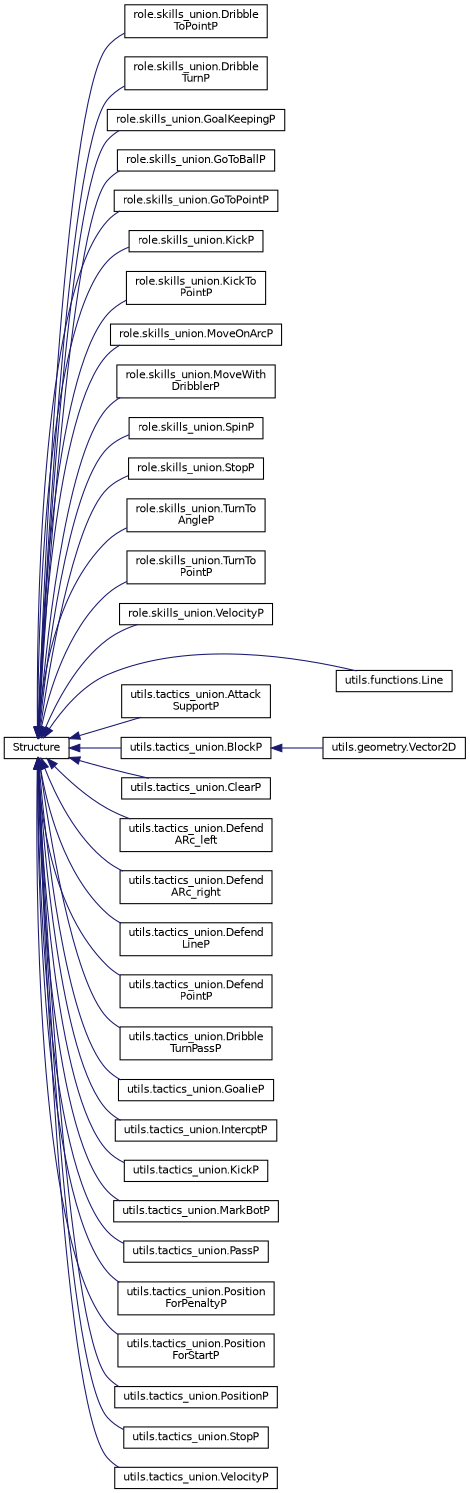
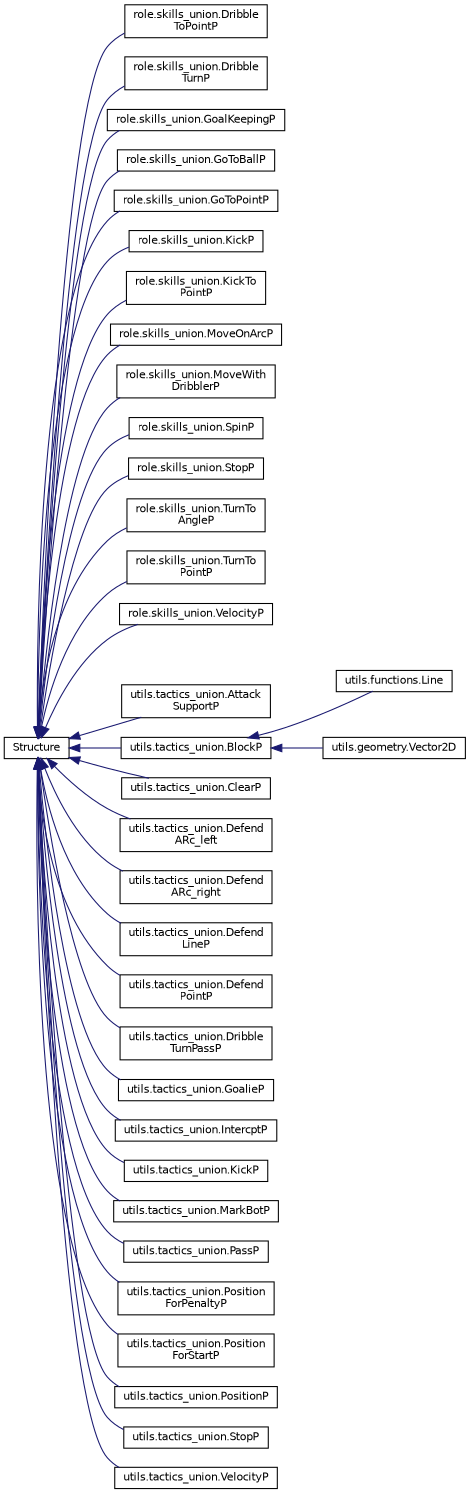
(191, 656) -> (317, 716)
